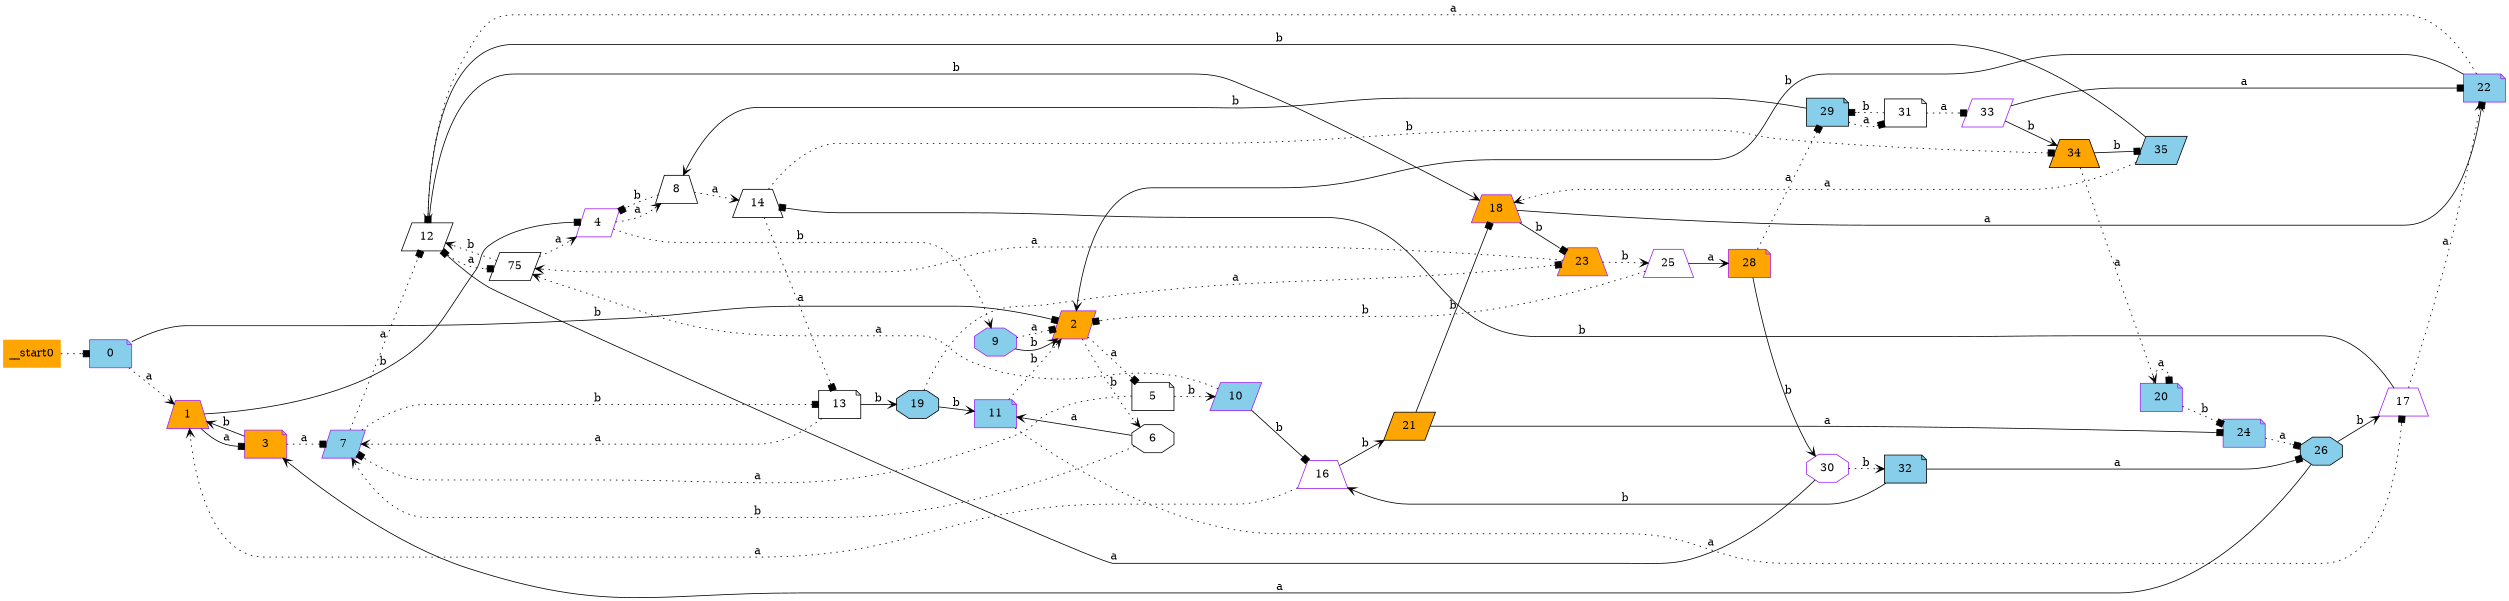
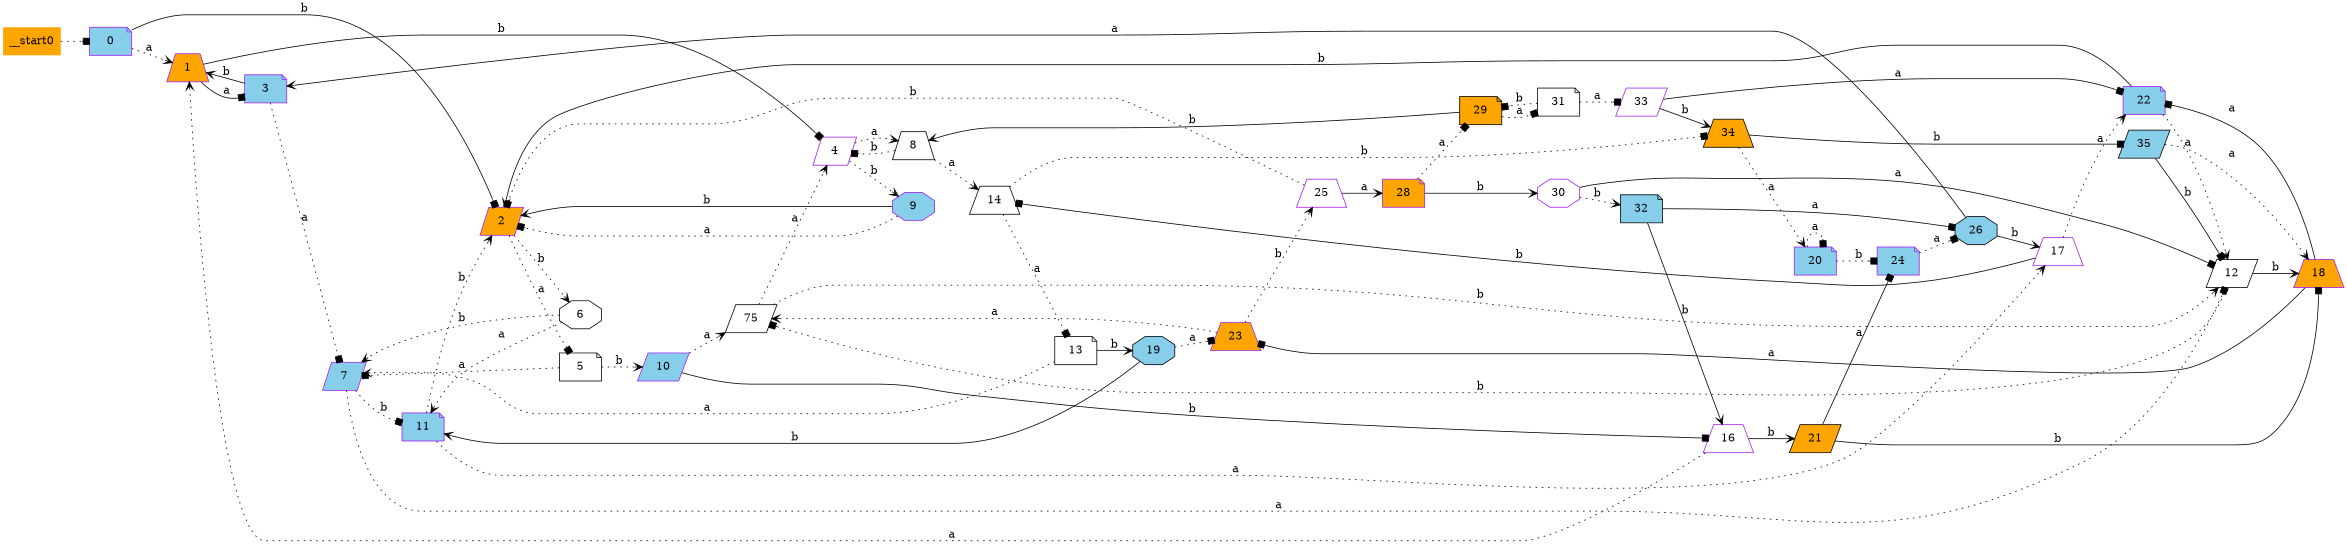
(1828, 112) -> (1481, 111)
(1539, 228) -> (1771, 353)
(471, 260) -> (1481, 387)
(583, 404) -> (373, 408)
(1078, 427) -> (492, 356)
(266, 444) -> (266, 89)
(1742, 559) -> (1273, 476)
